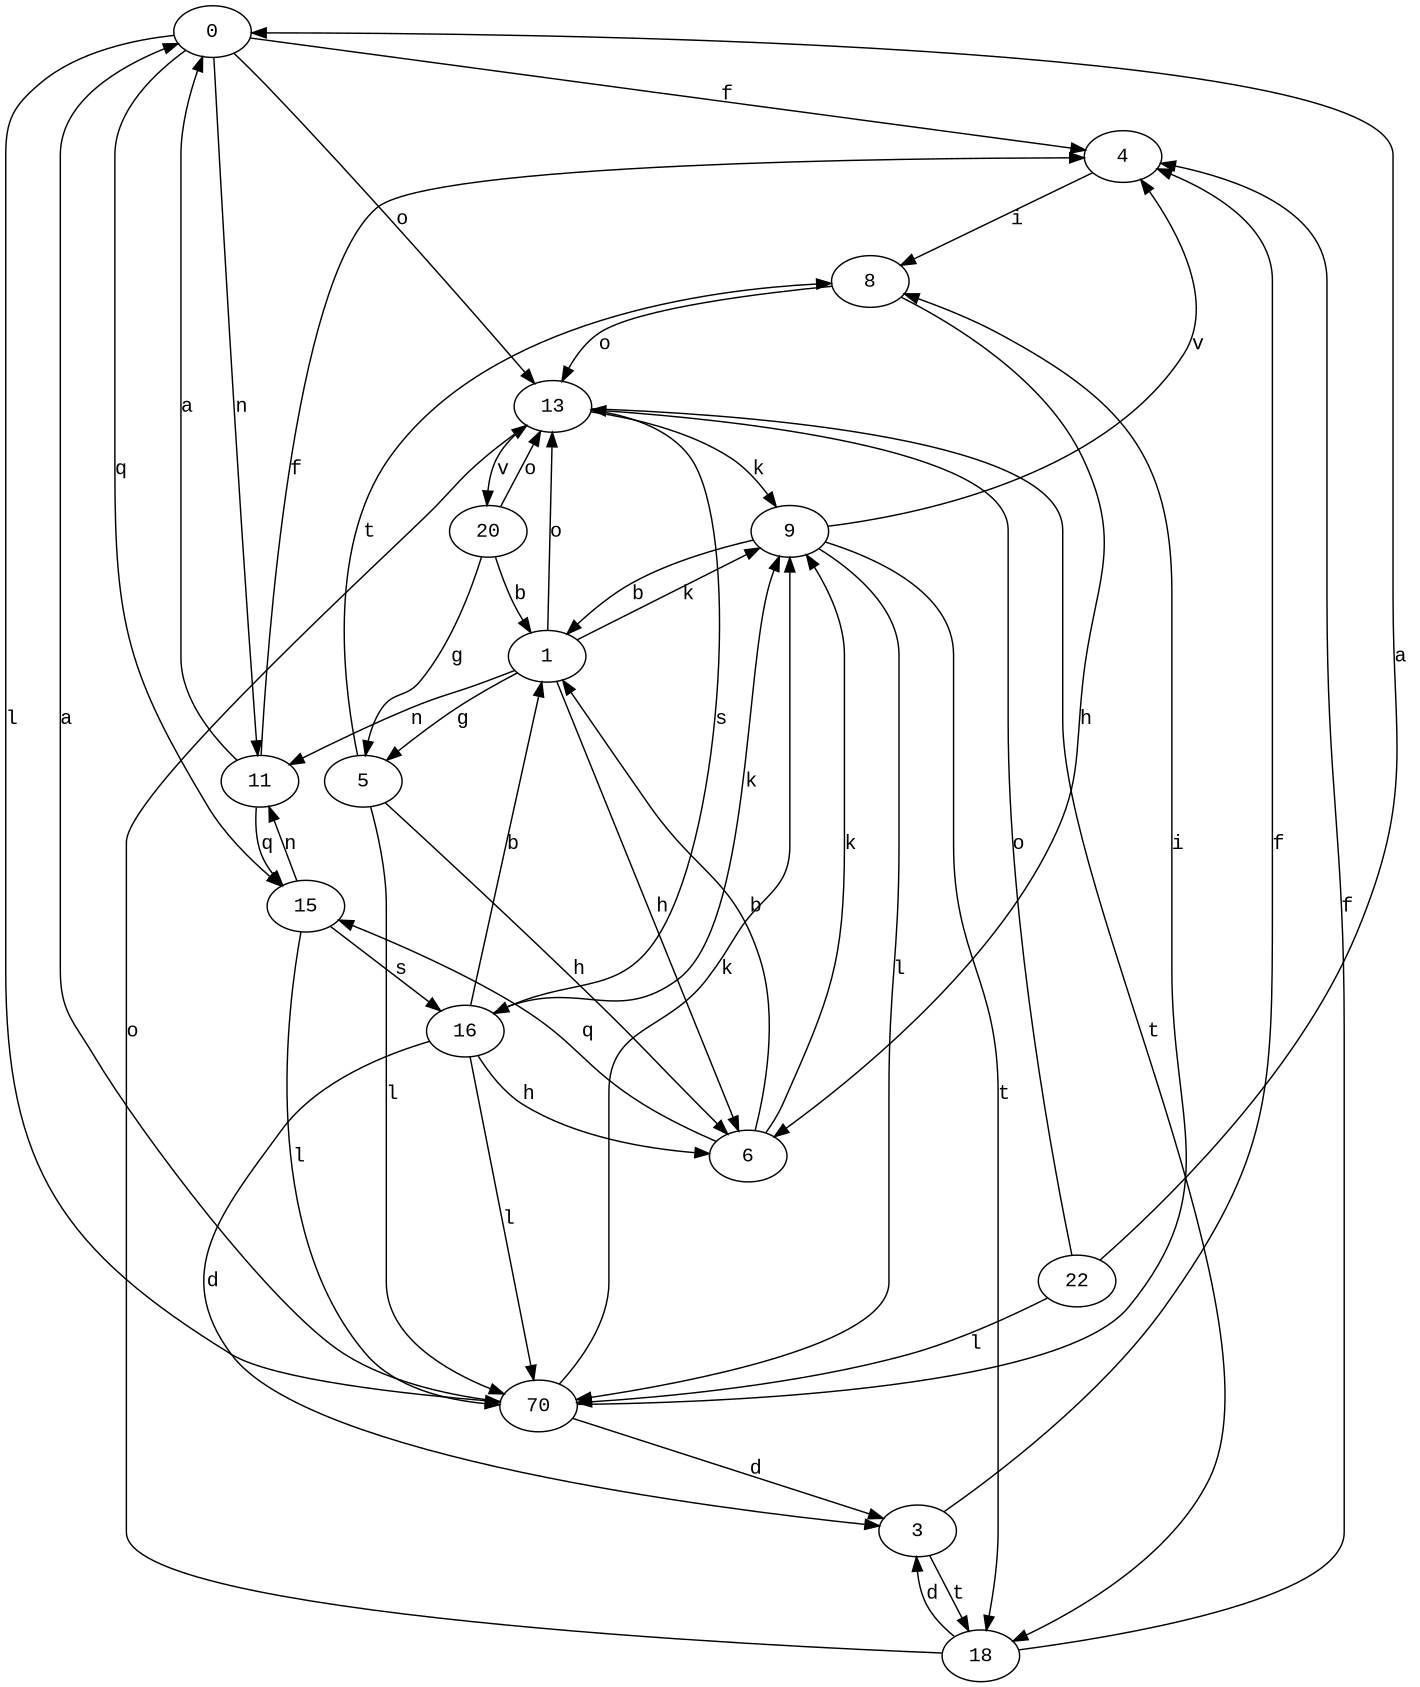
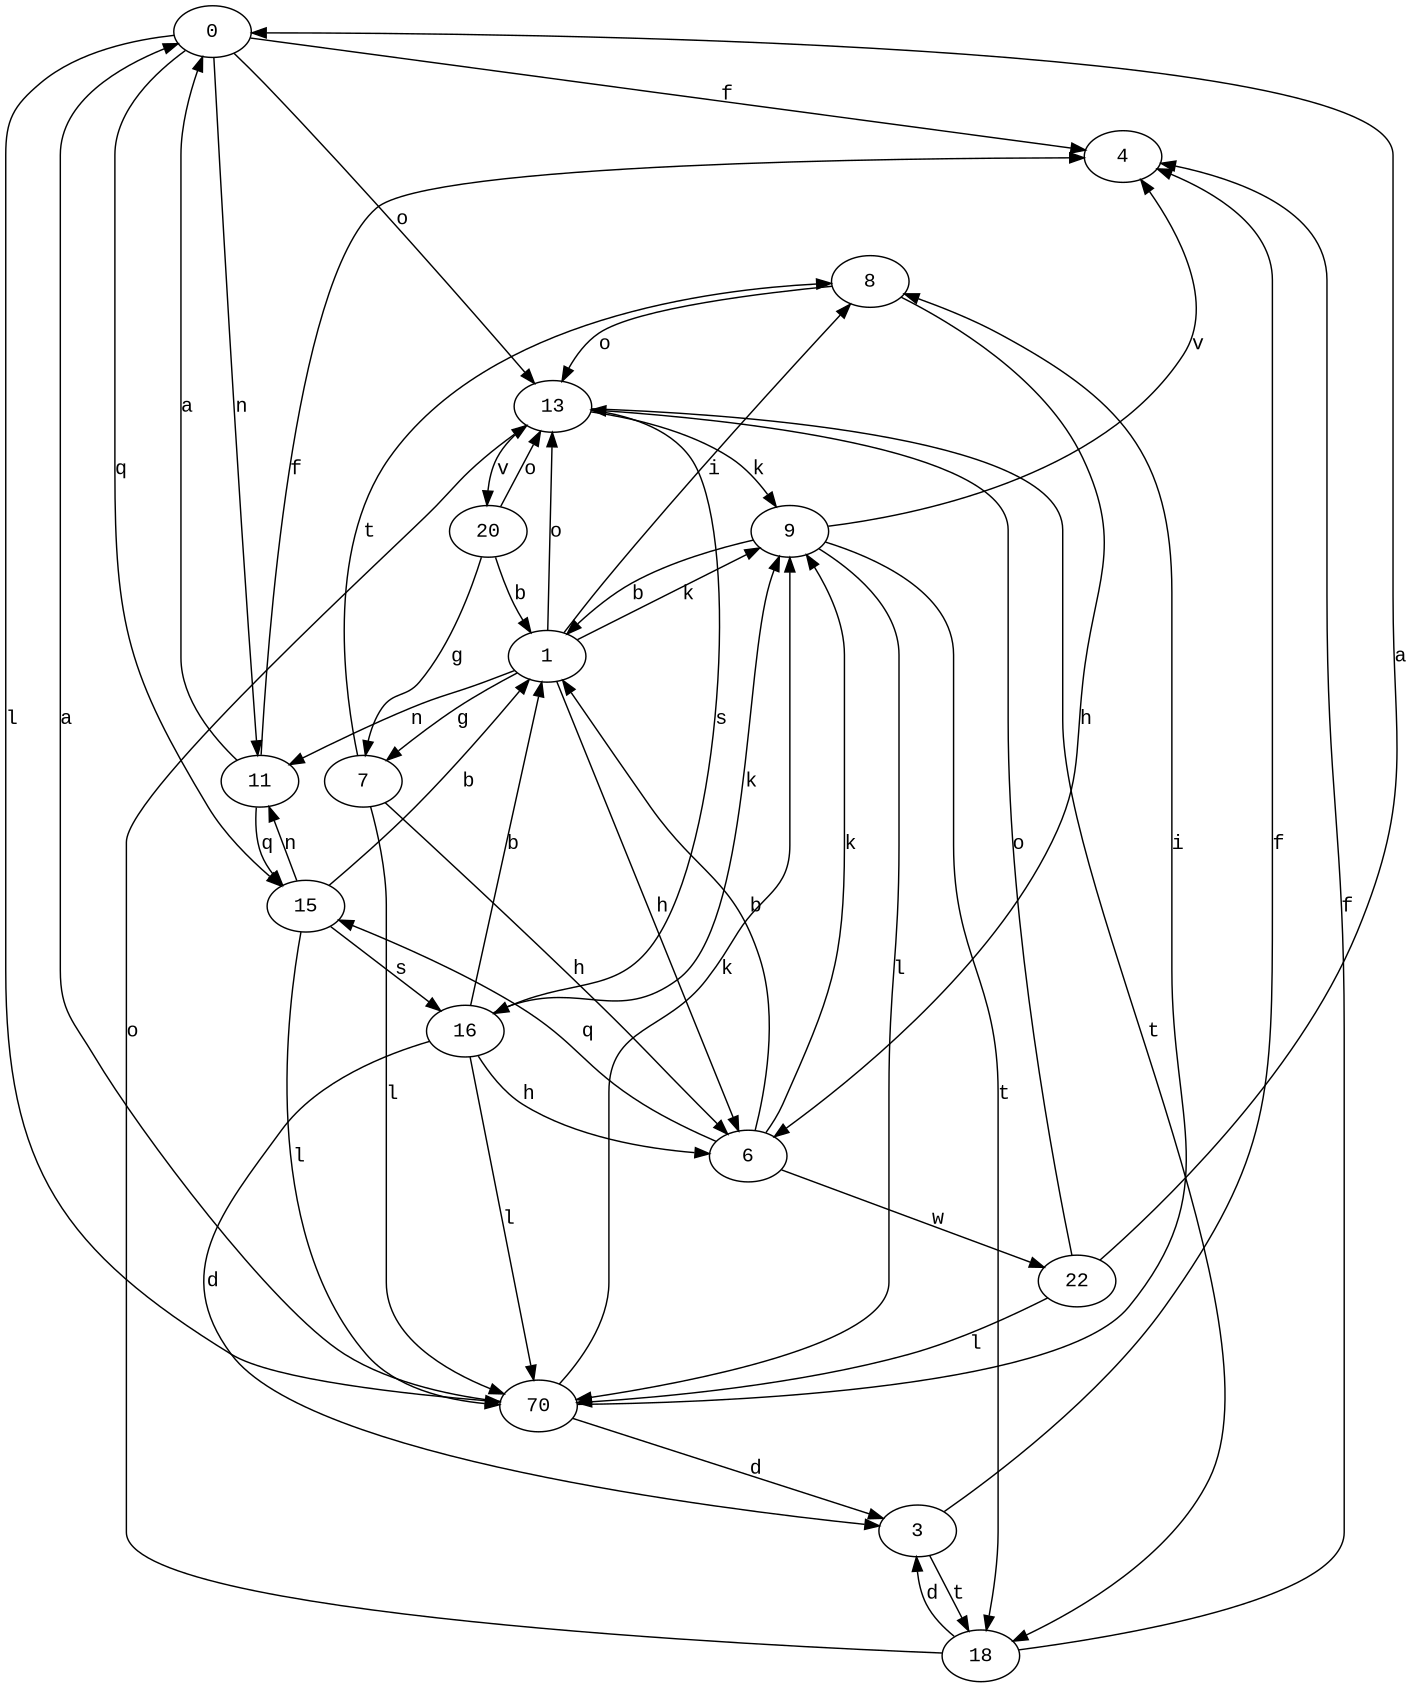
(1003, 216) -> (706, 463)
(363, 781) -> (363, 781)
none -> (429, 793)
none -> (906, 1216)
